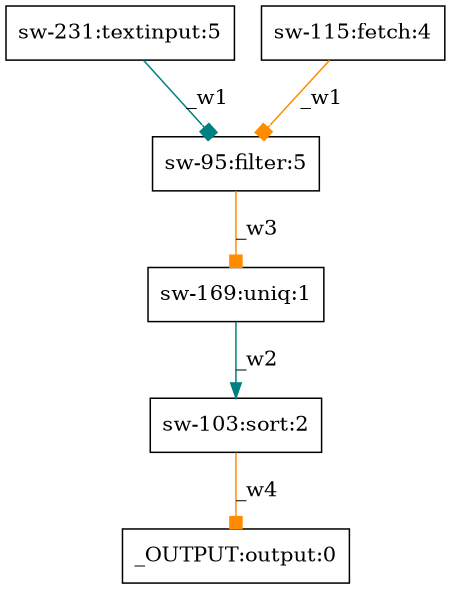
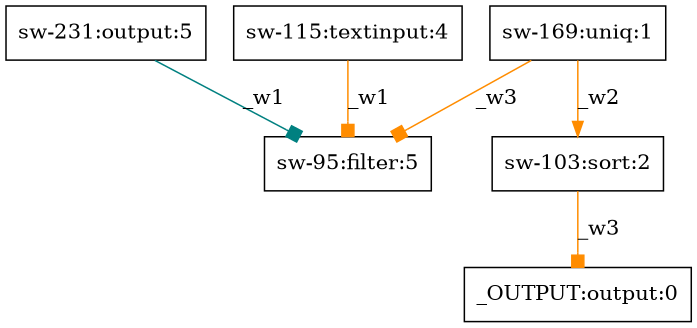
(120, 33) -> (106, 33)
(353, 33) -> (348, 33)
(236, 222) -> (469, 95)
(236, 352) -> (578, 91)
(257, 491) -> (599, 229)
